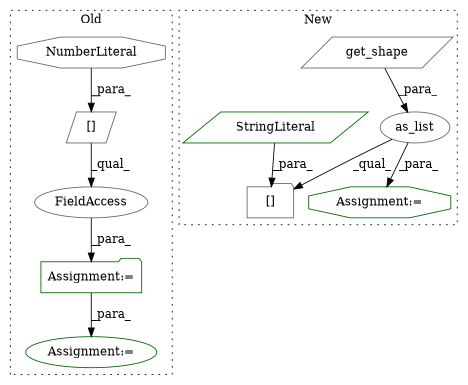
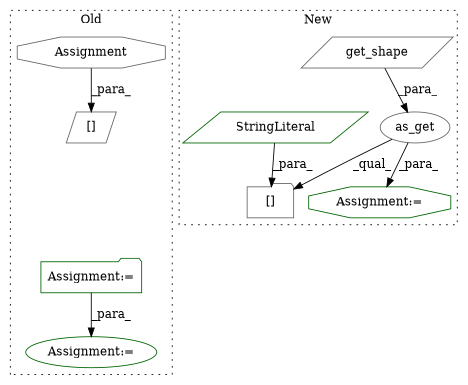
(91, 53) -> (91, 53)
(415, 127) -> (415, 127)
(91, 202) -> none
